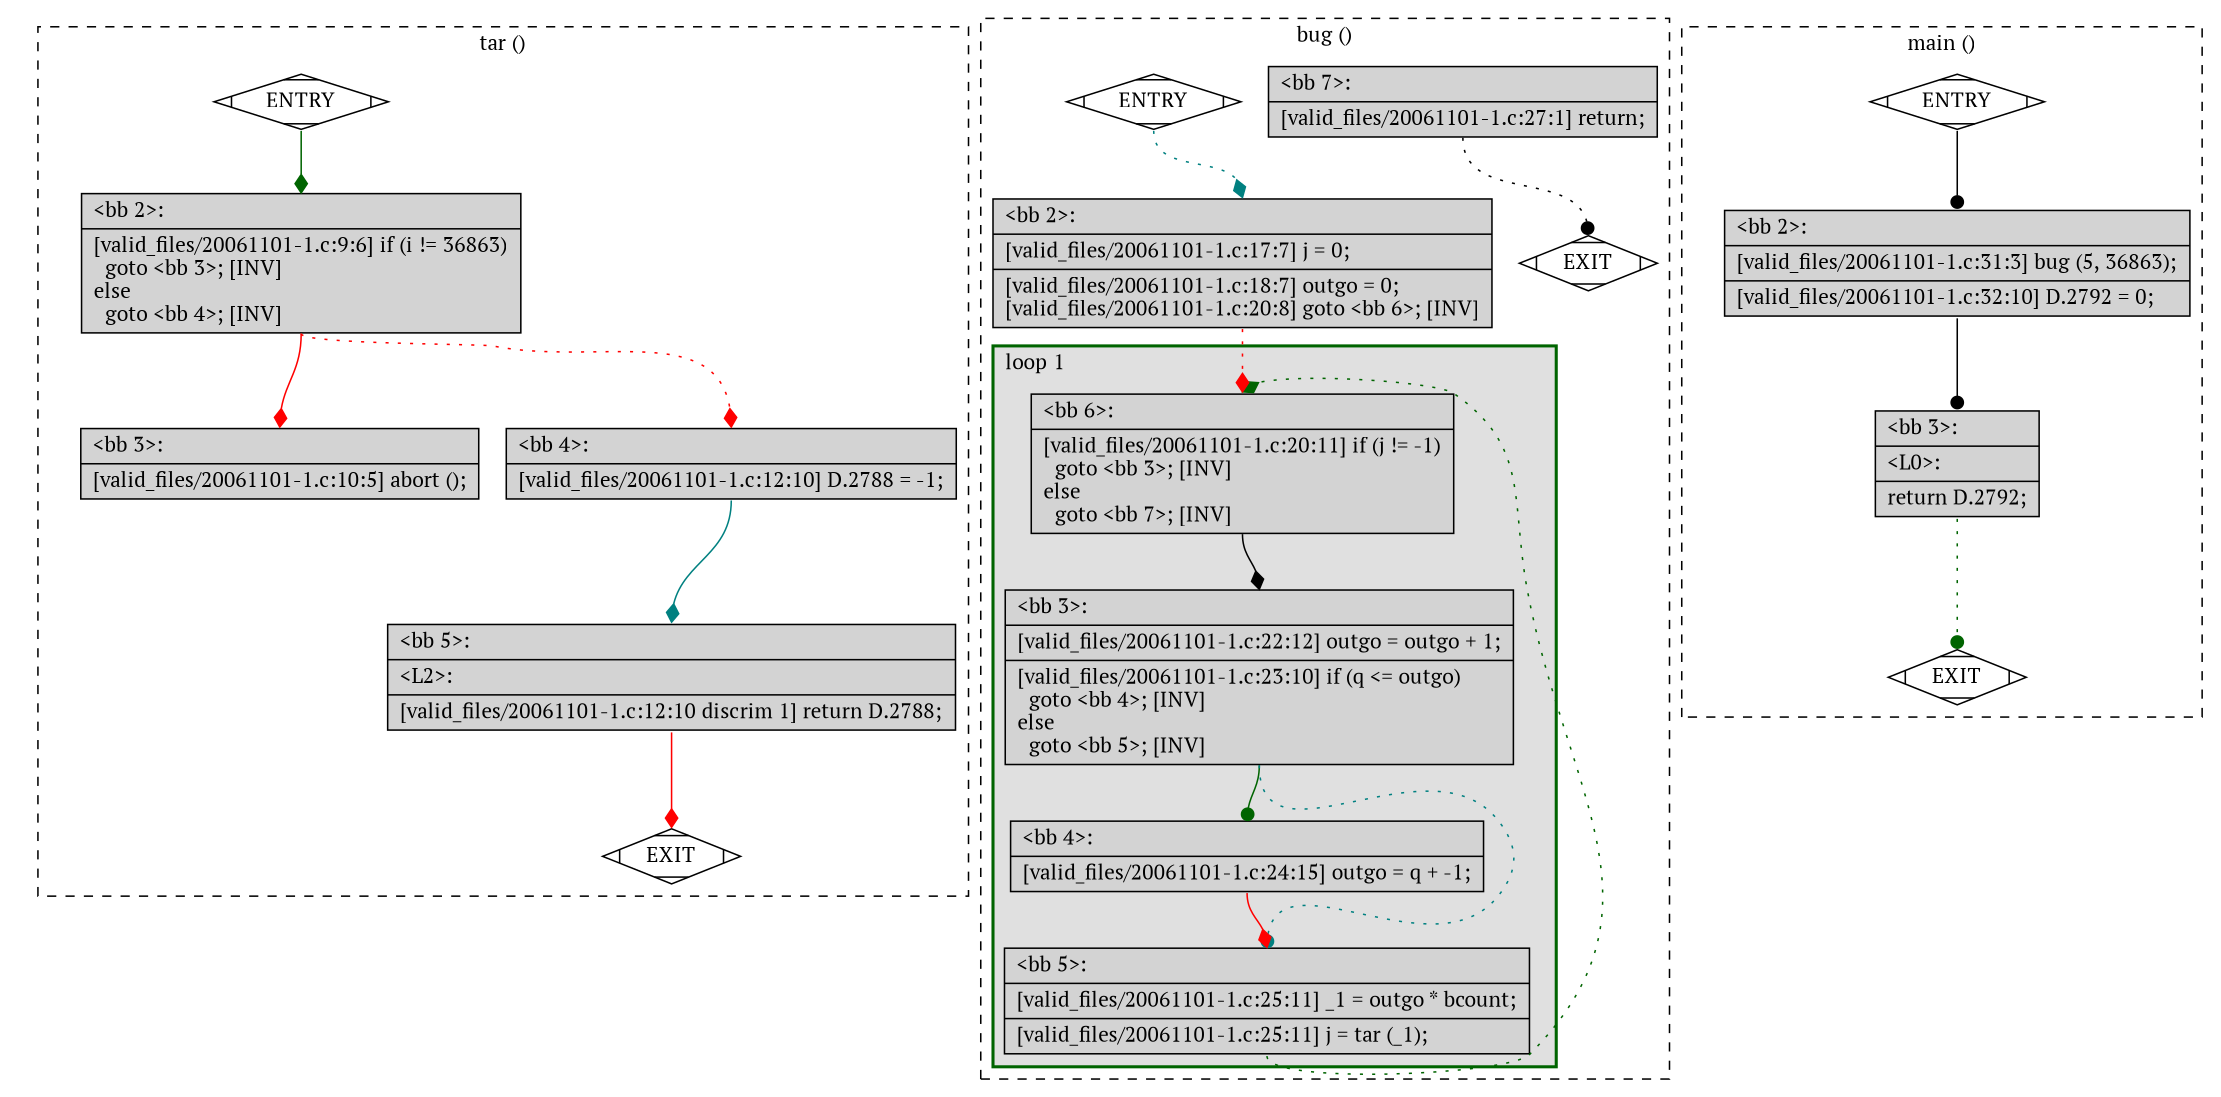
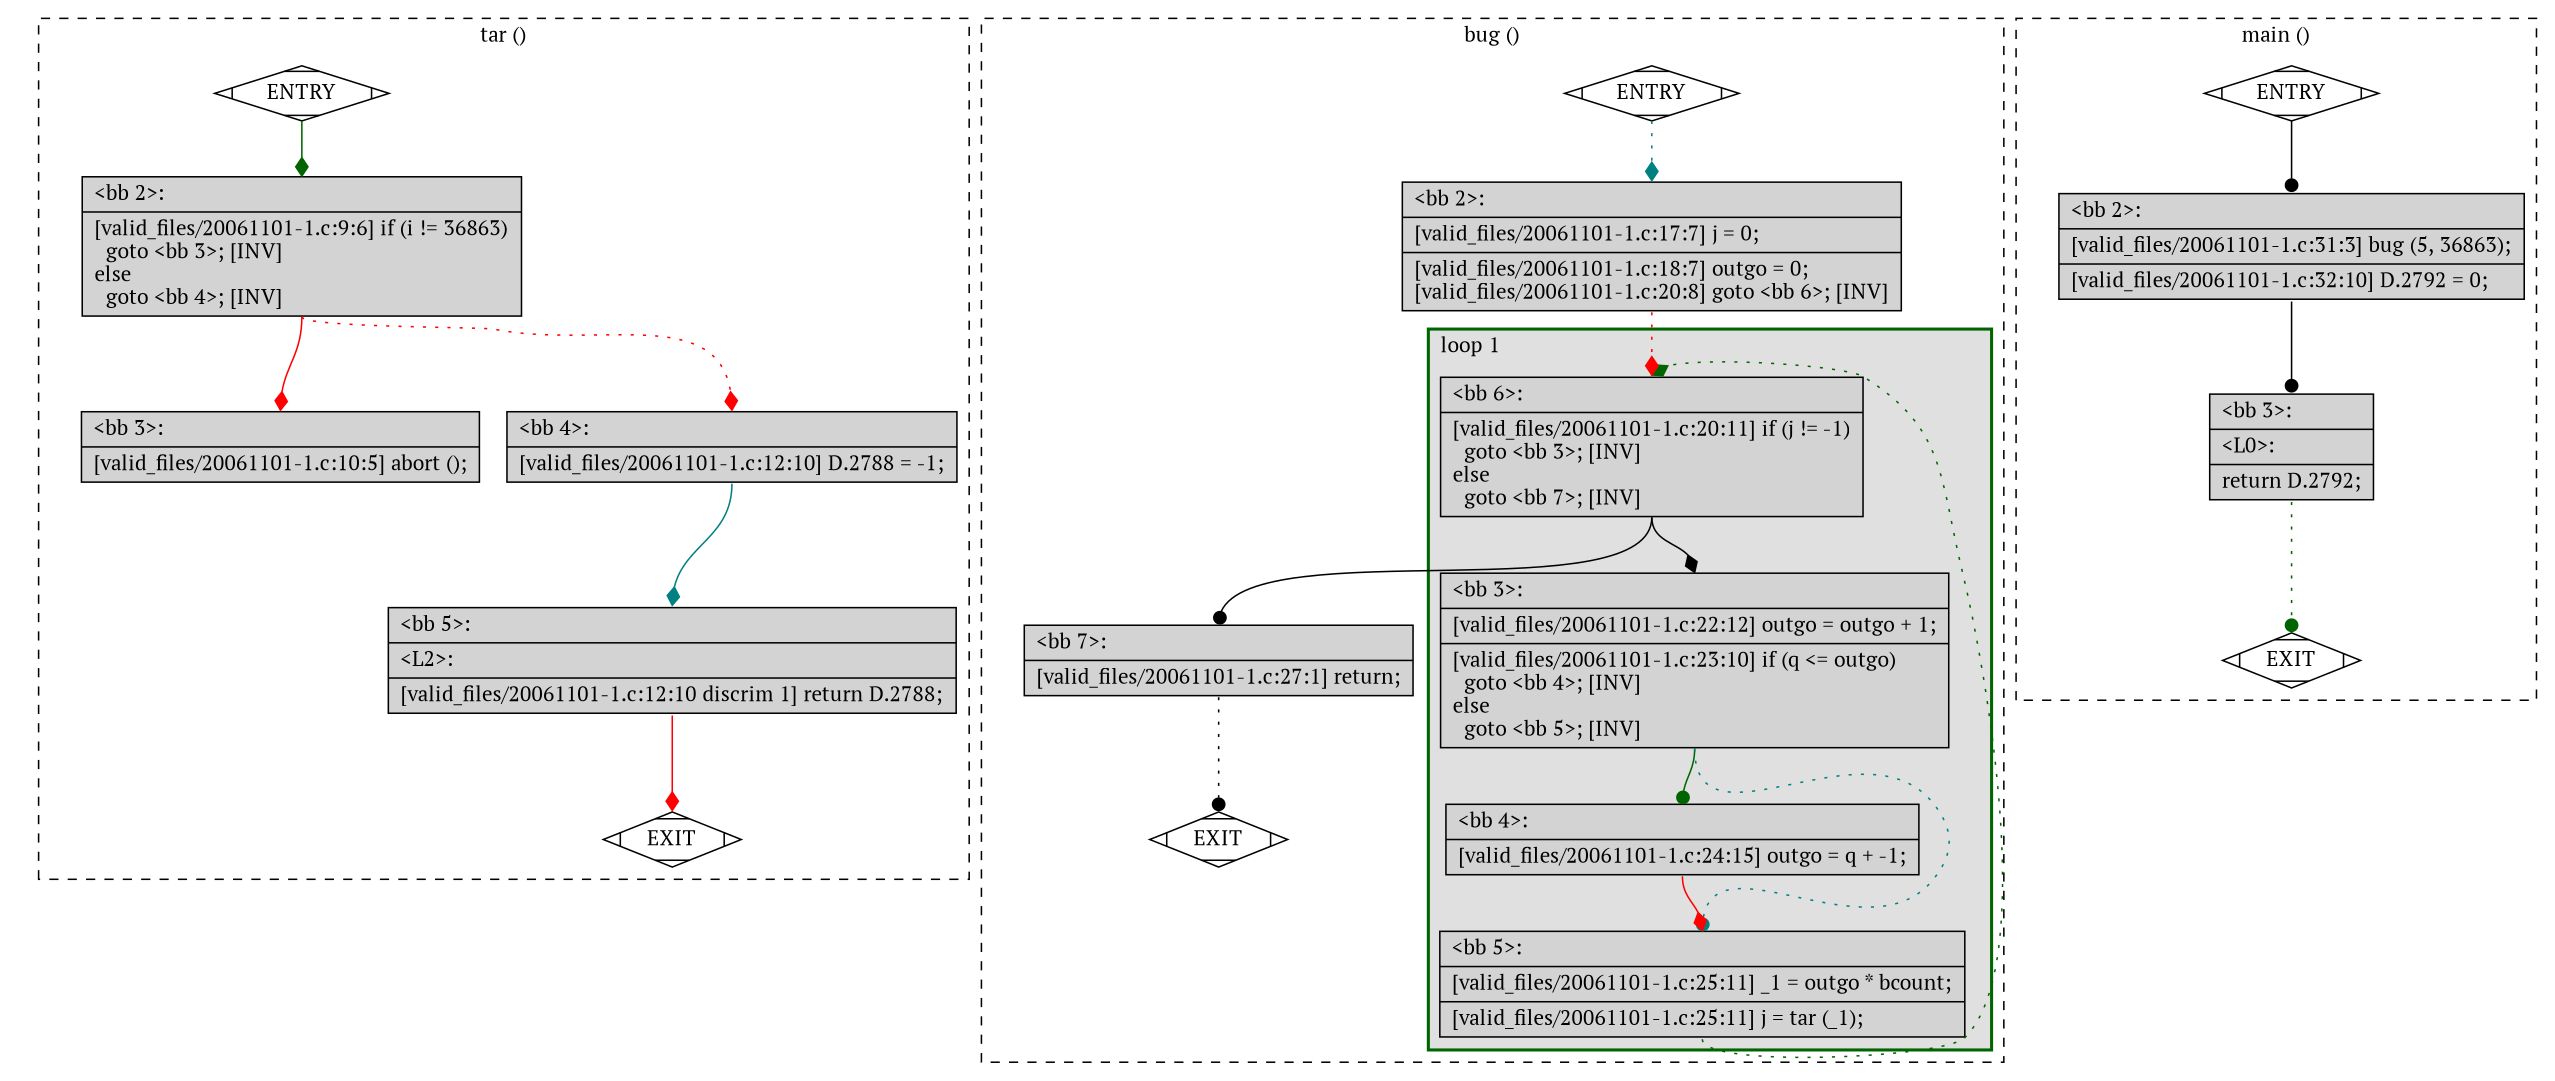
none -> (1441, 570)
